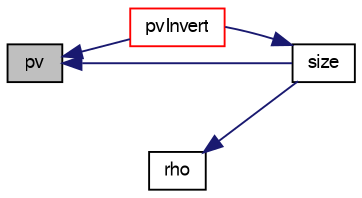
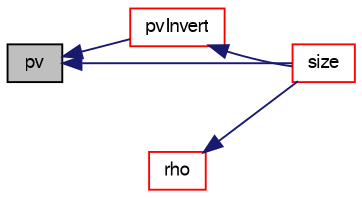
(250, 32) -> (259, 60)
(324, 63) -> (324, 63)
(177, 171) -> (177, 171)
